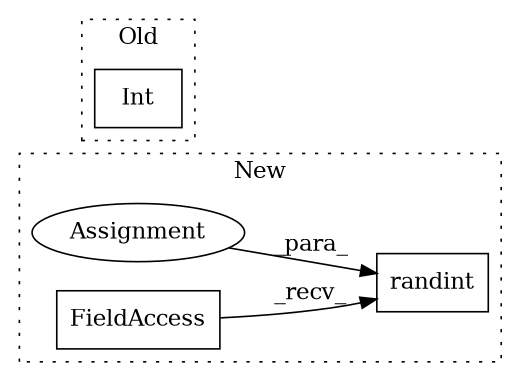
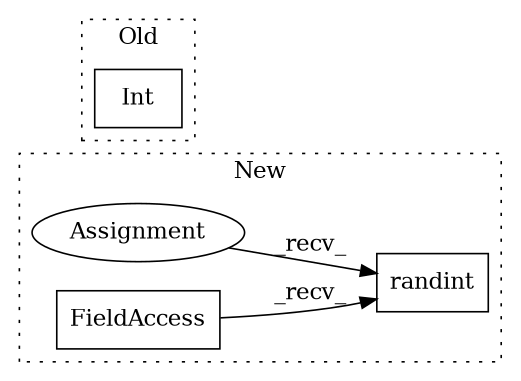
(311, 245) -> (311, 245)
